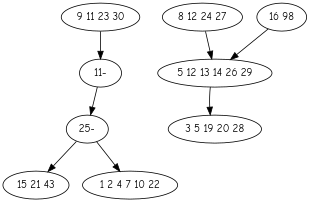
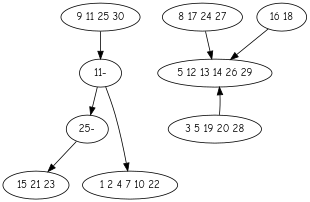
(101, 17) -> (101, 17)
(202, 17) -> (202, 17)
(282, 17) -> (282, 17)
(210, 97) -> (220, 105)
(106, 153) -> (118, 124)
(36, 185) -> (36, 185)
